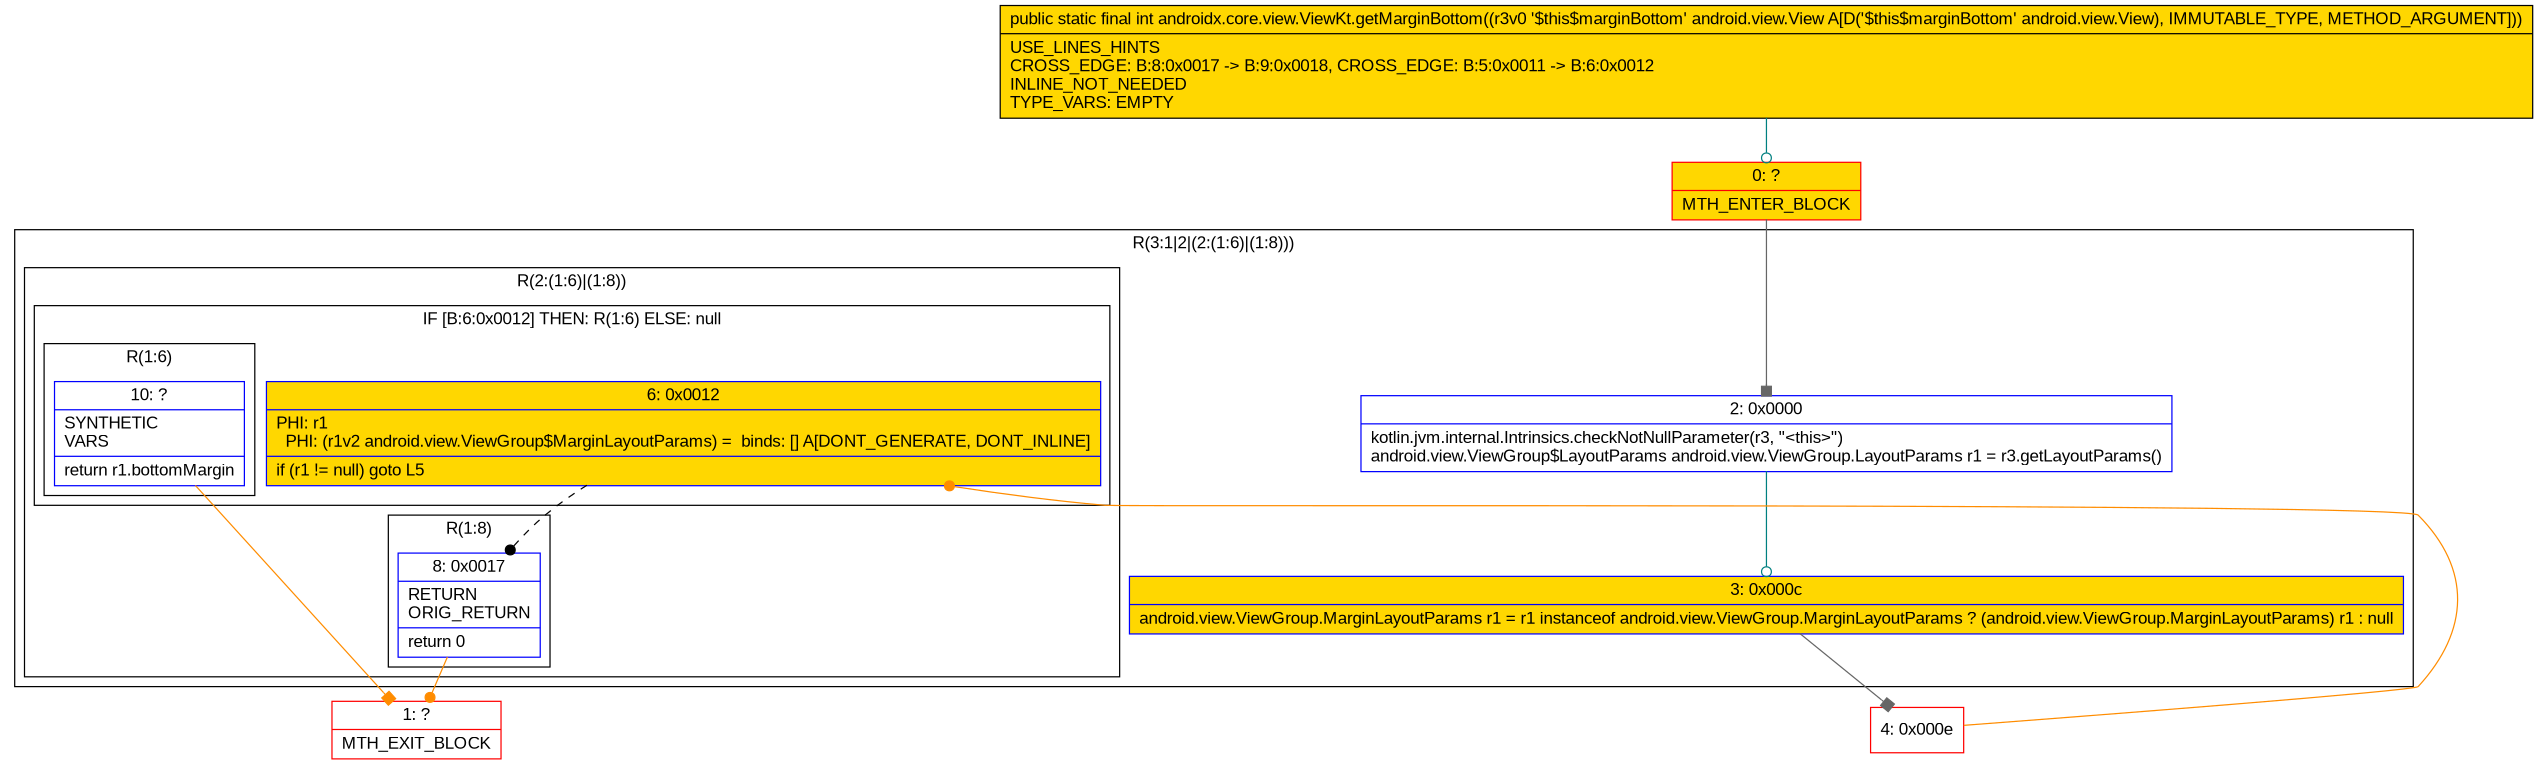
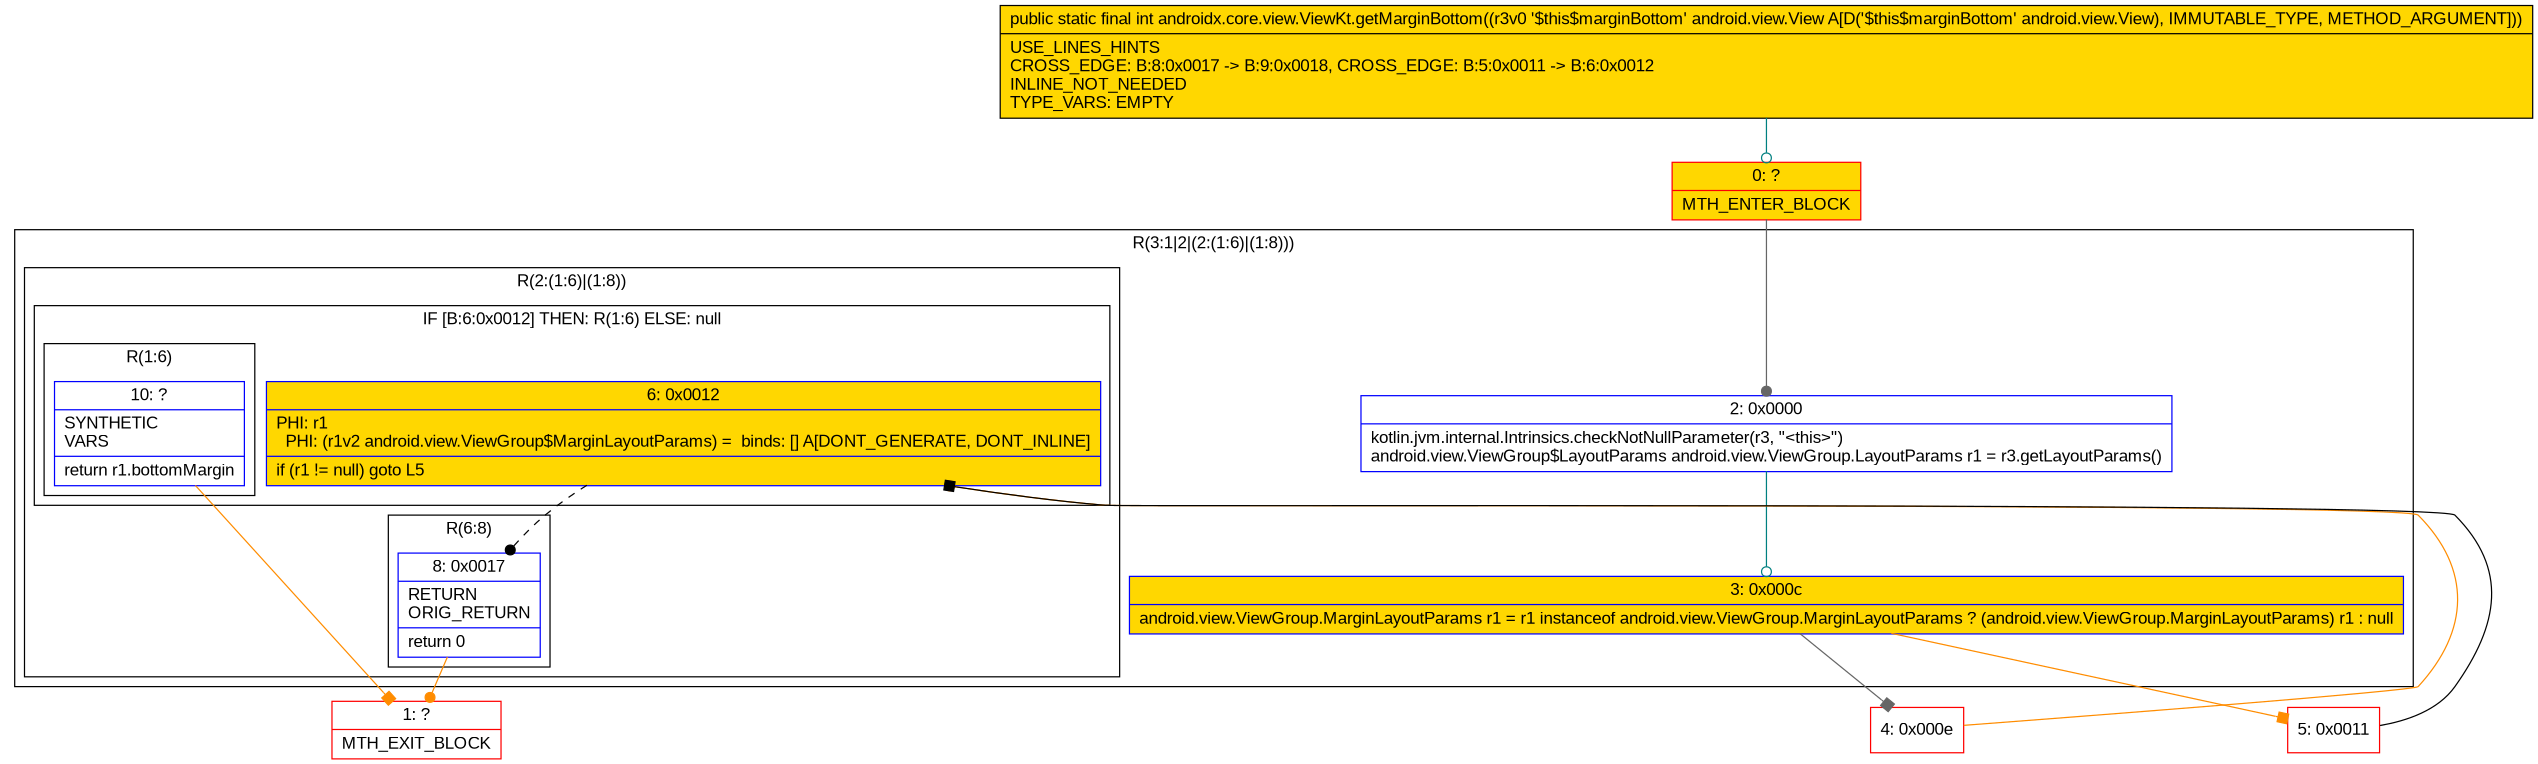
(1766, 303) -> (1766, 303)
(469, 529) -> (469, 529)
none -> (2334, 730)
